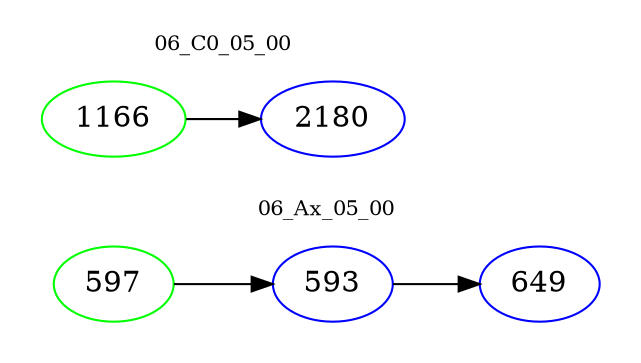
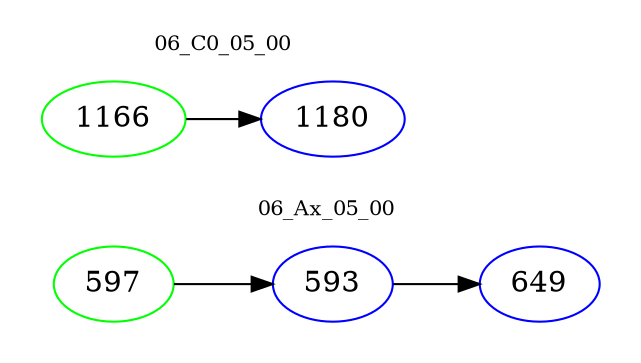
(333, 119) -> (333, 119)
